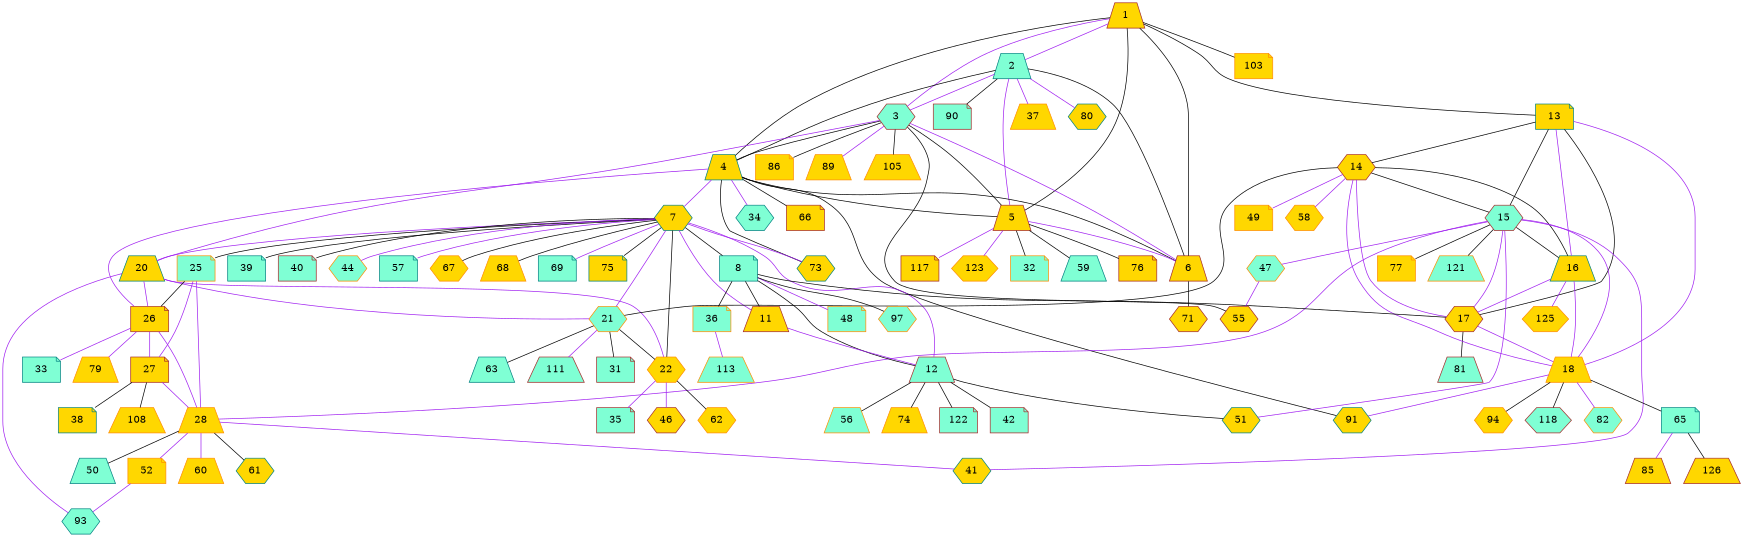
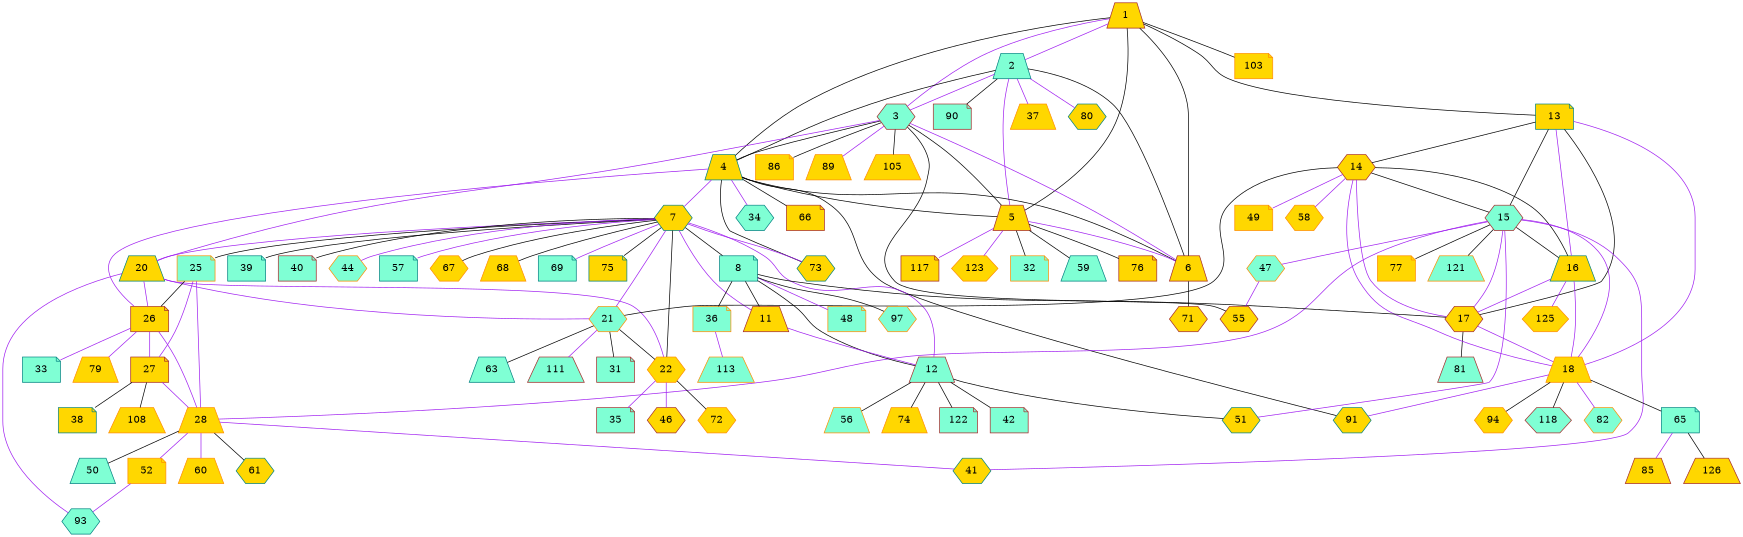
(717, 420) -> (717, 420)
